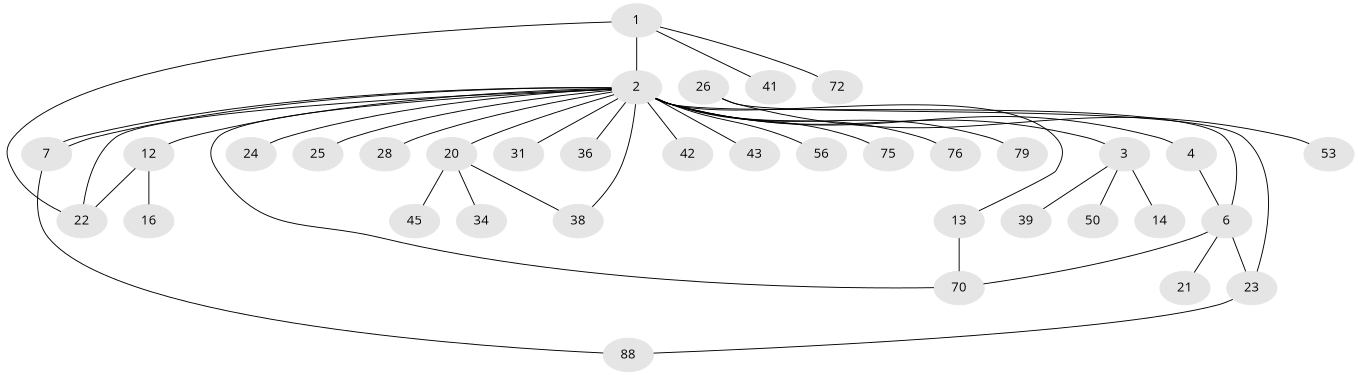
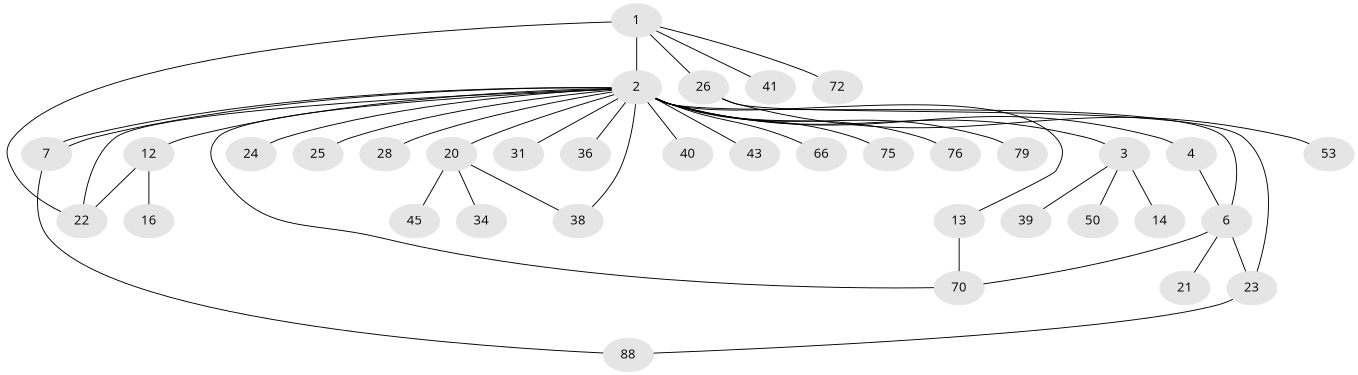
none -> (670, 54)
(688, 154) -> (688, 154)
(822, 154) -> (822, 154)
